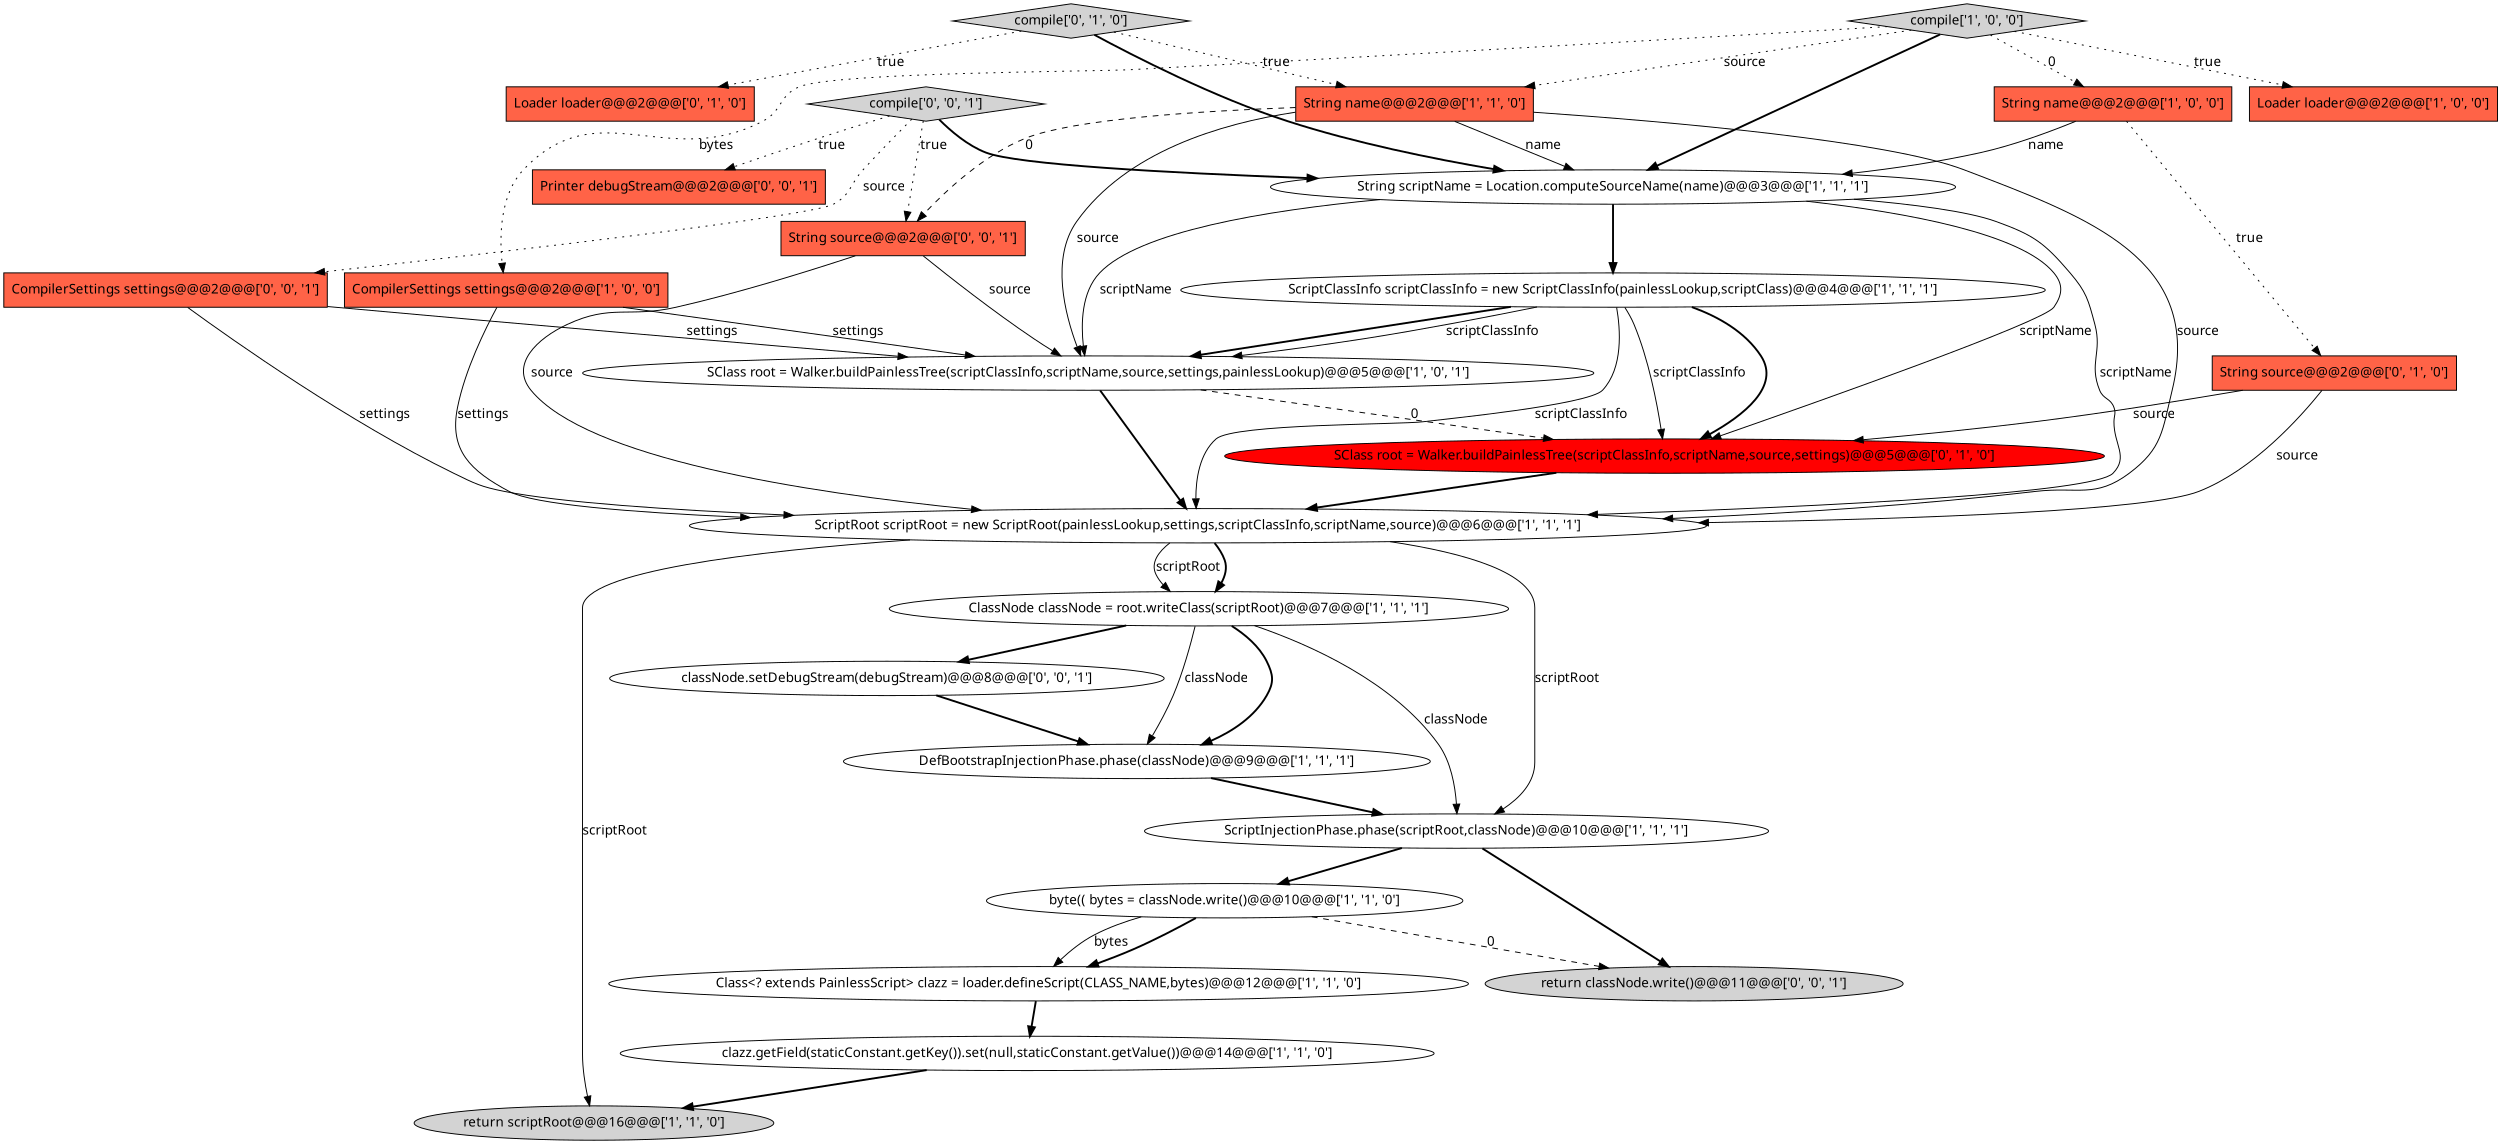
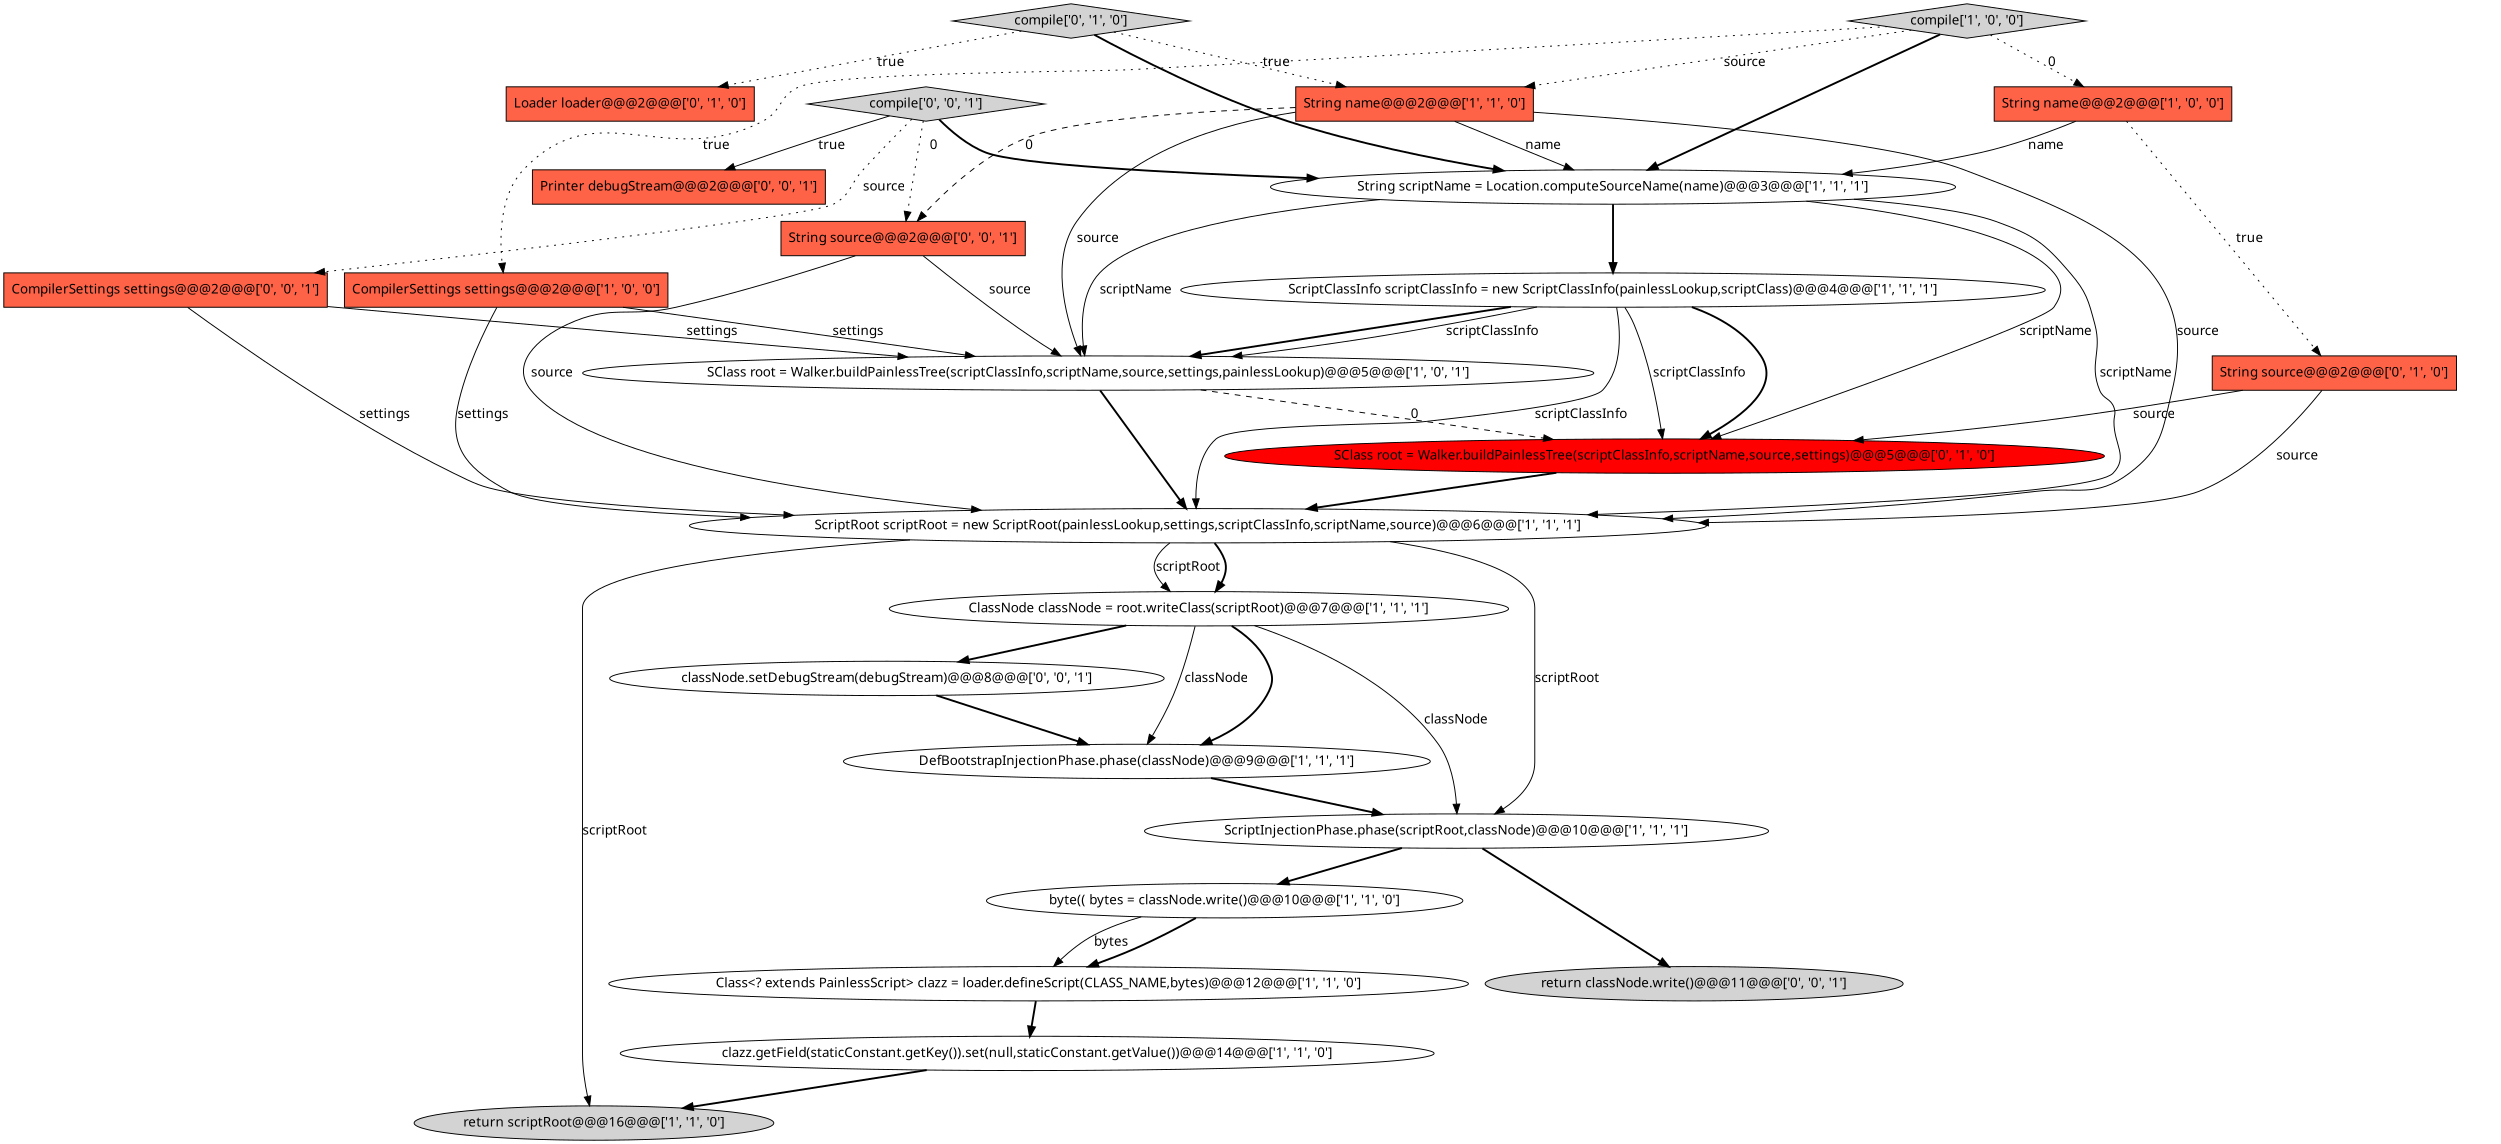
(2373, 104) -> none
(812, 141) -> (812, 141)
(717, 146) -> (717, 146)
(934, 146) -> (934, 146)
(1455, 942) -> none
